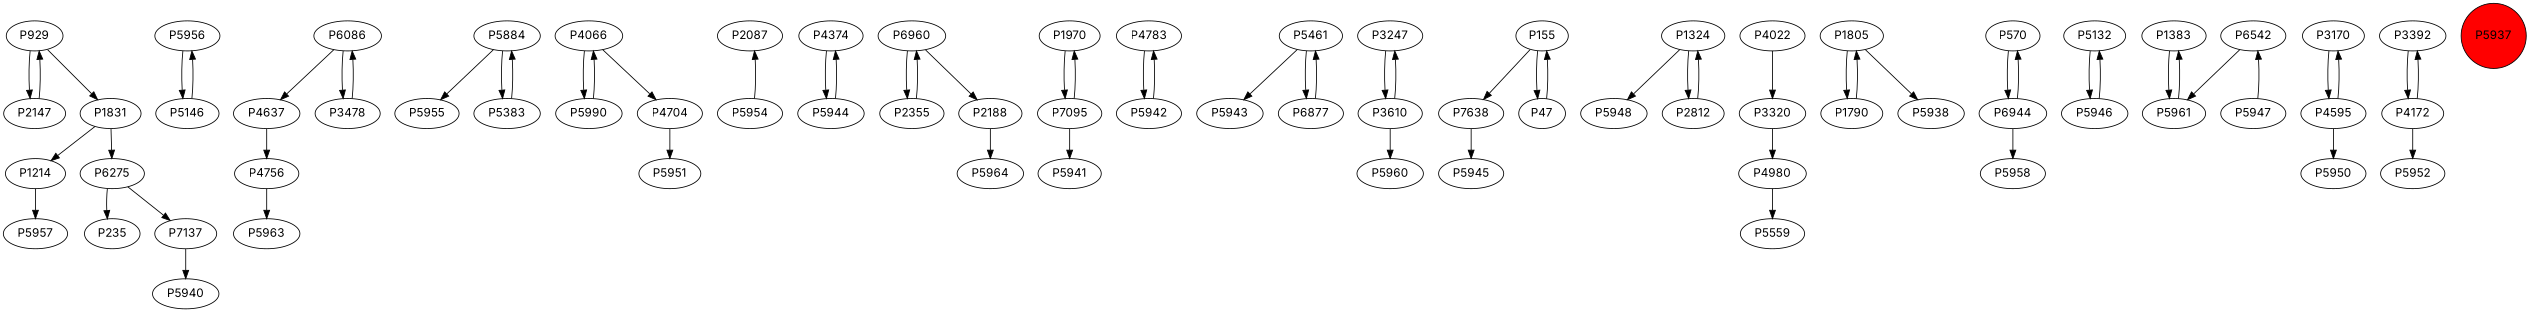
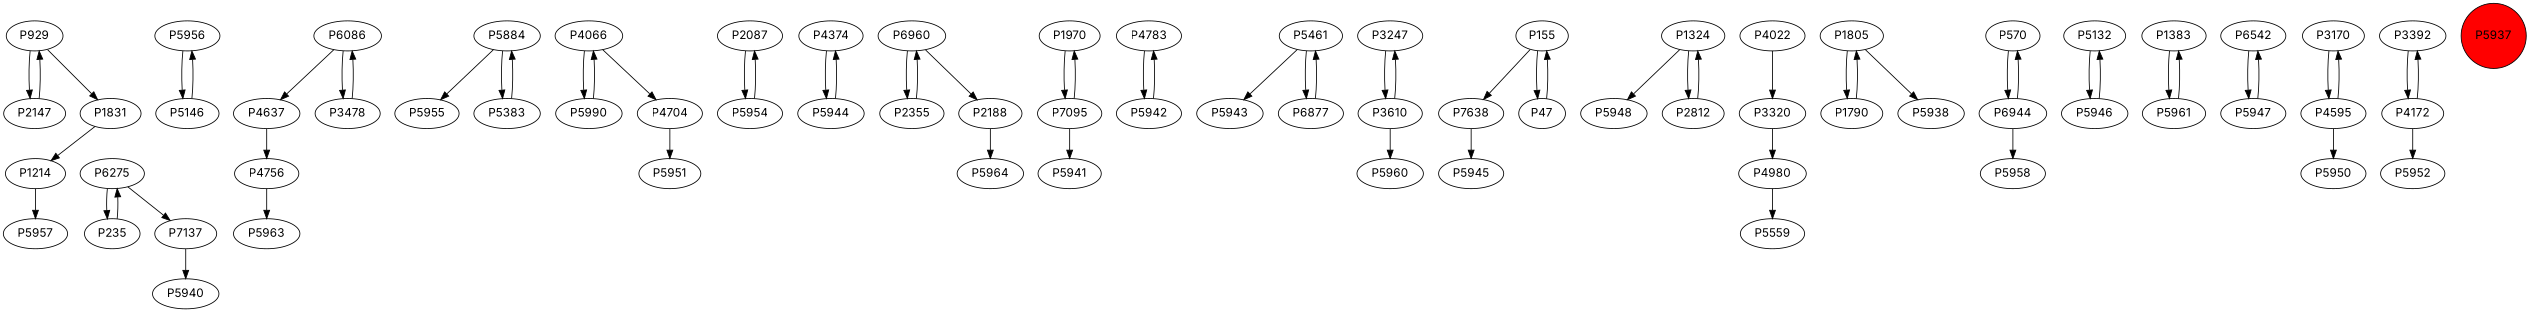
none -> (744, 70)
(2217, 72) -> (2248, 70)
(111, 139) -> (118, 208)
